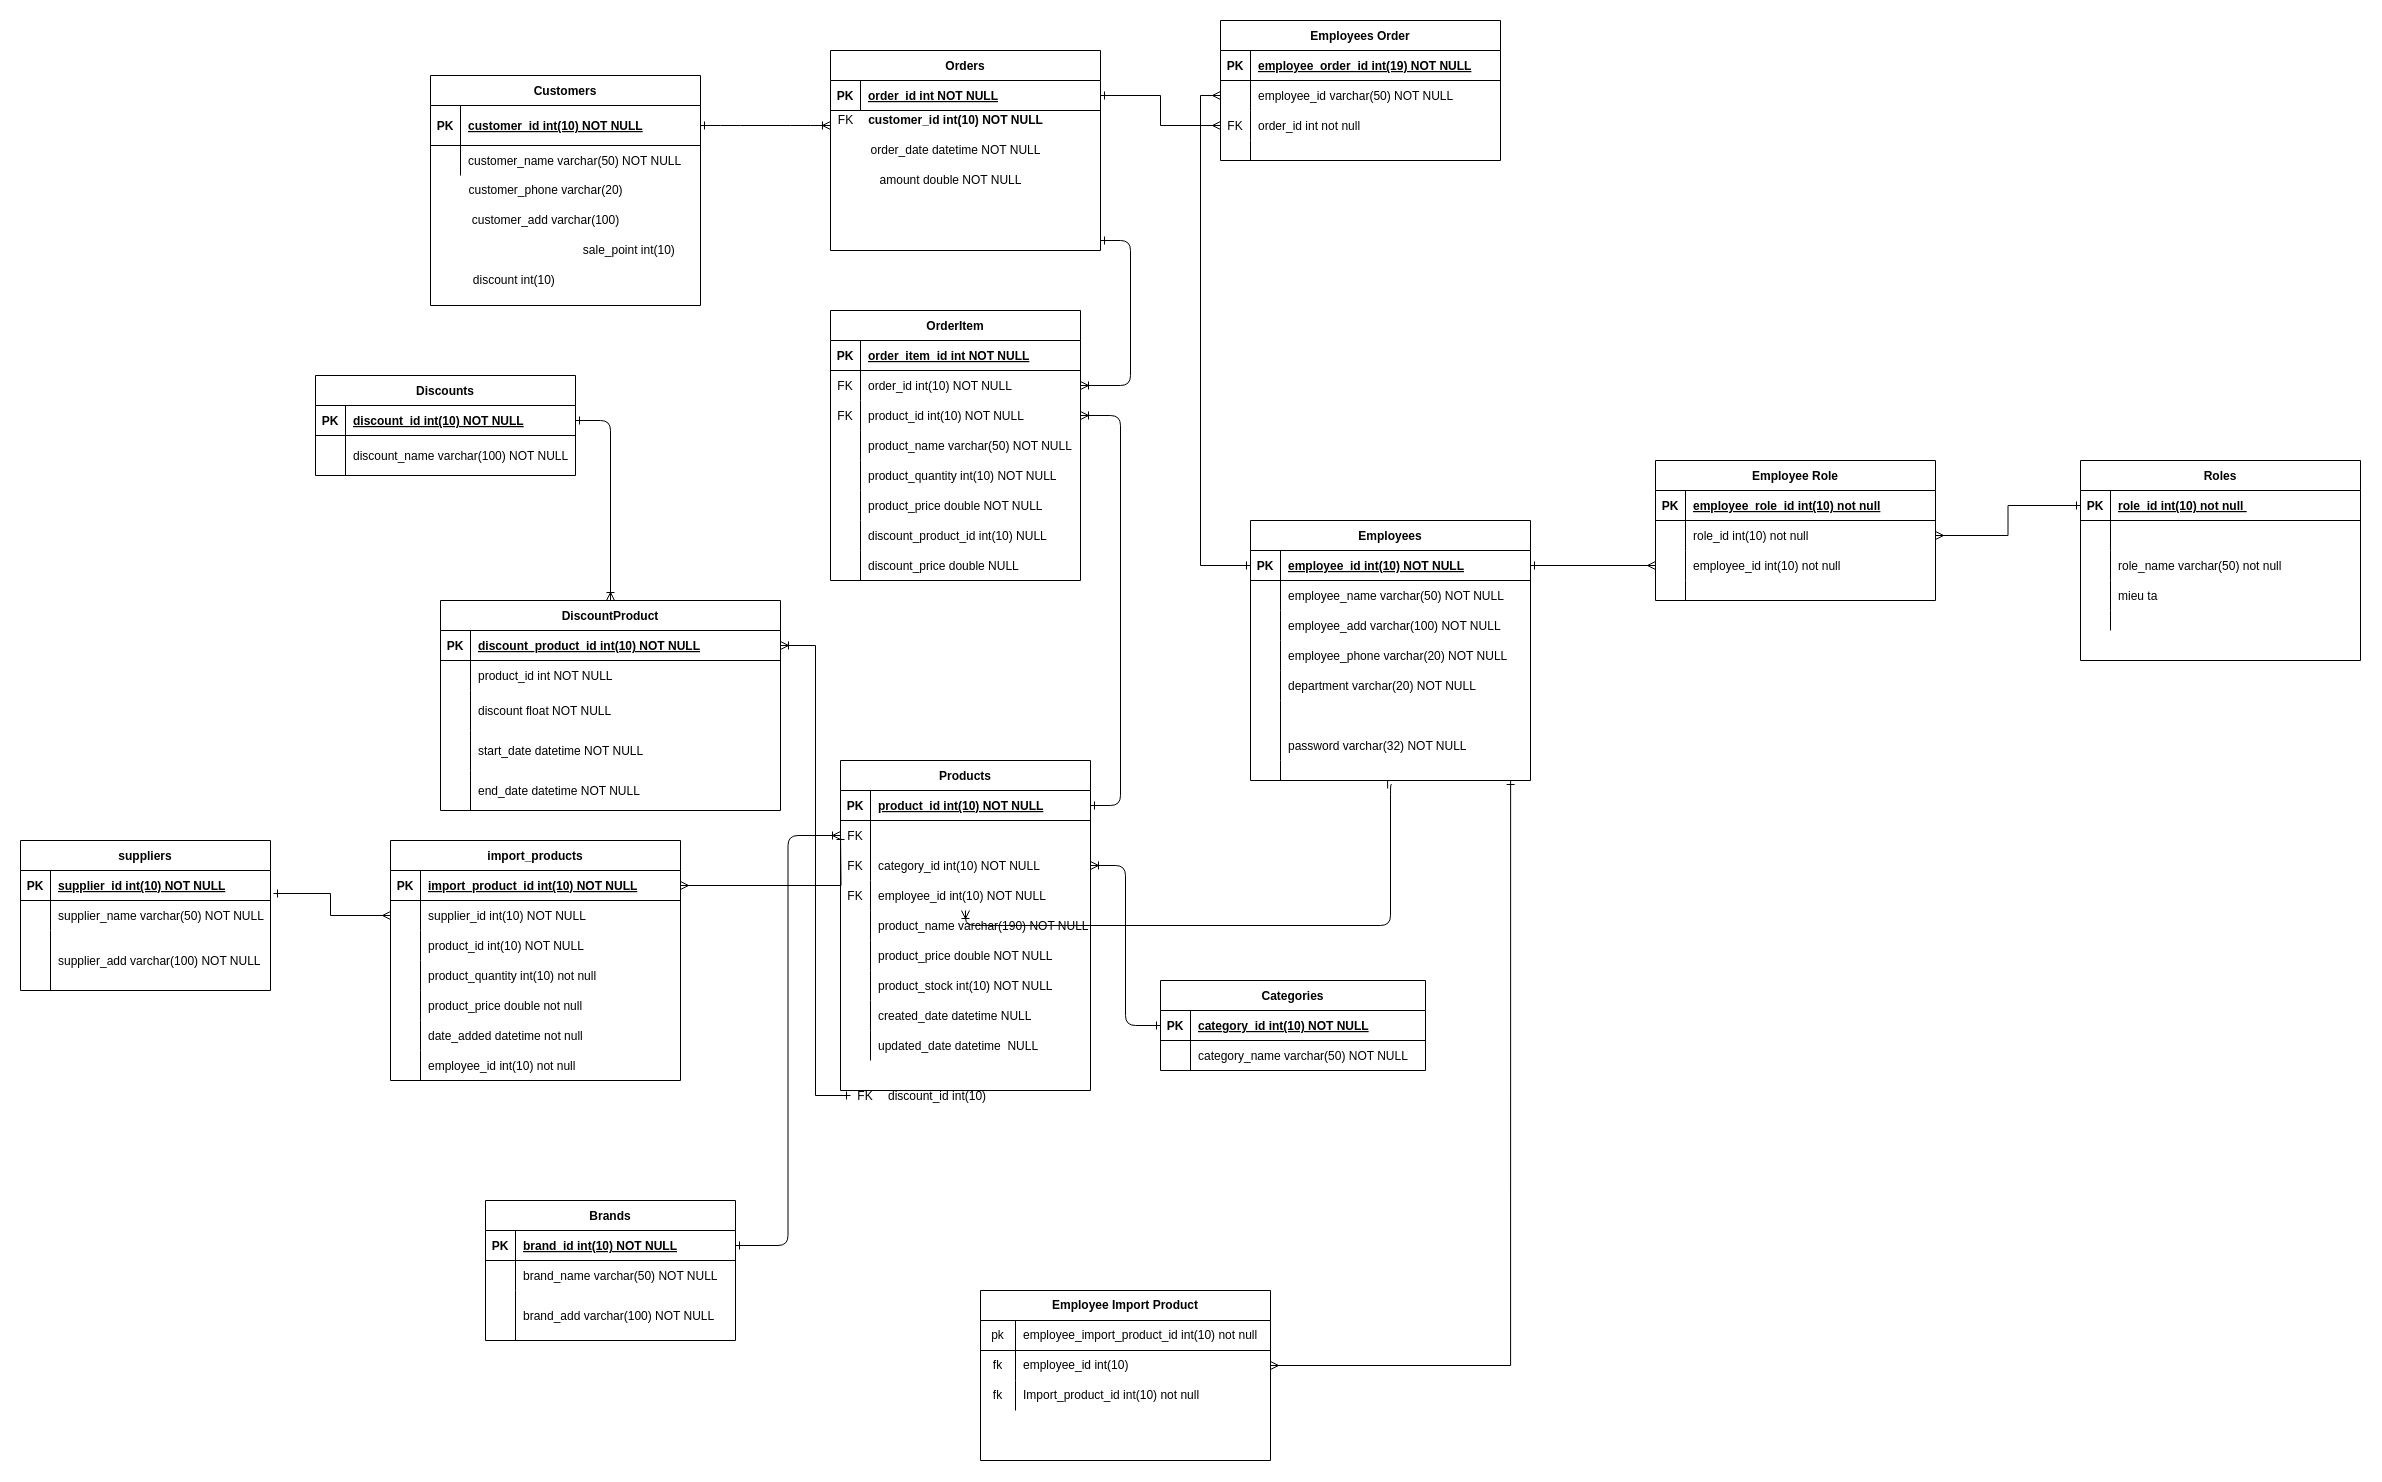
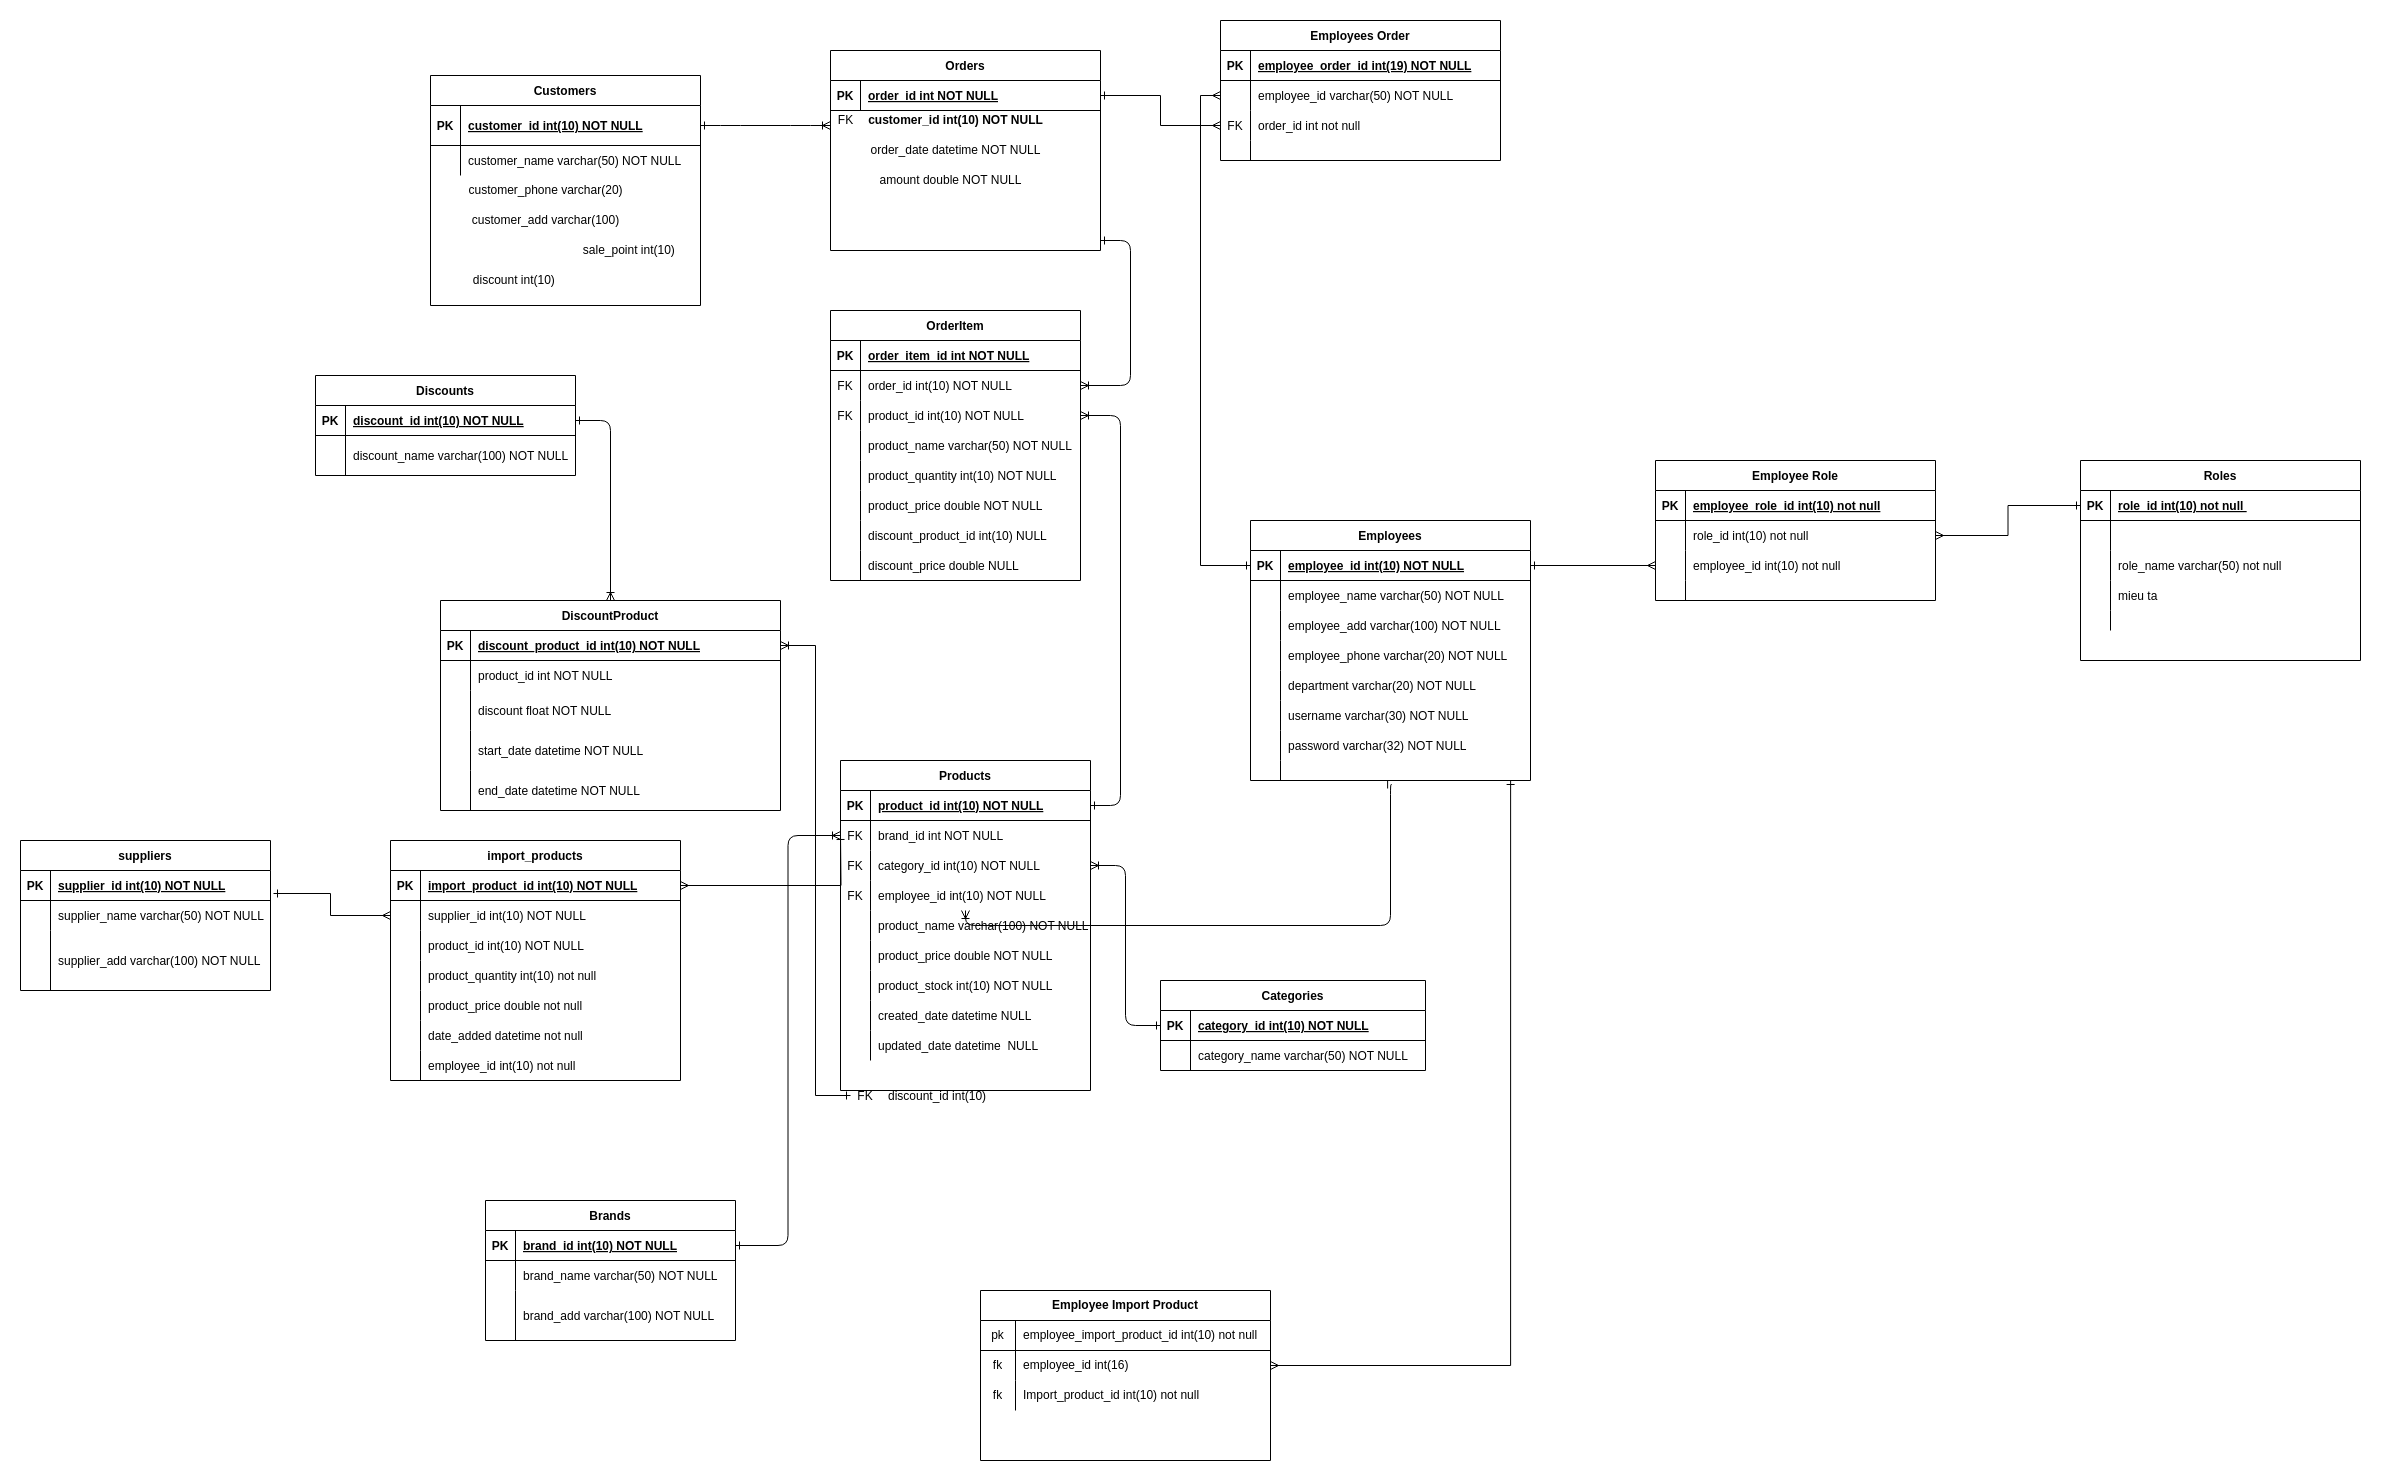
none -> (1406, 716)
none -> (981, 836)
(988, 926) -> (988, 926)
(1081, 1366) -> (1081, 1366)
